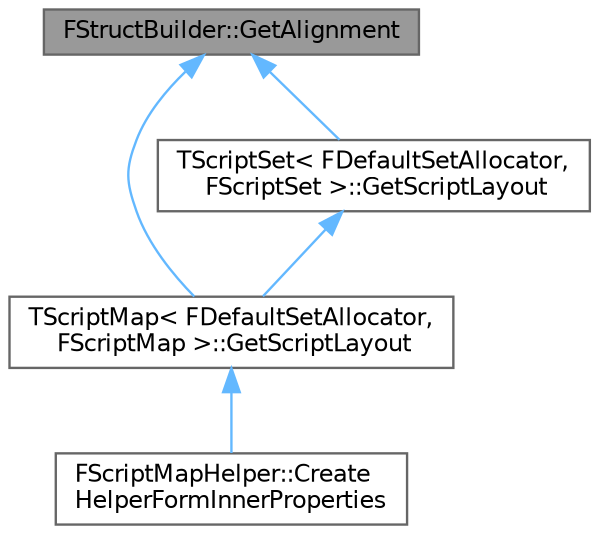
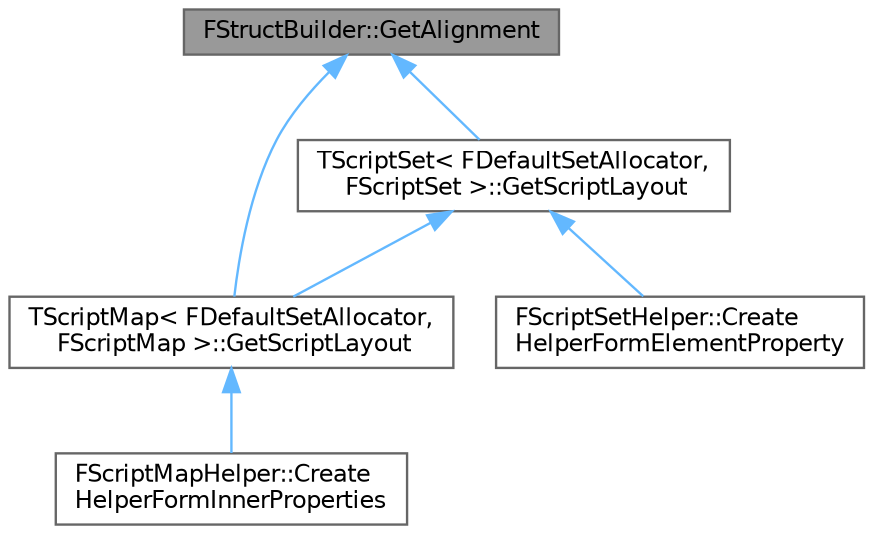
none -> (680, 332)
